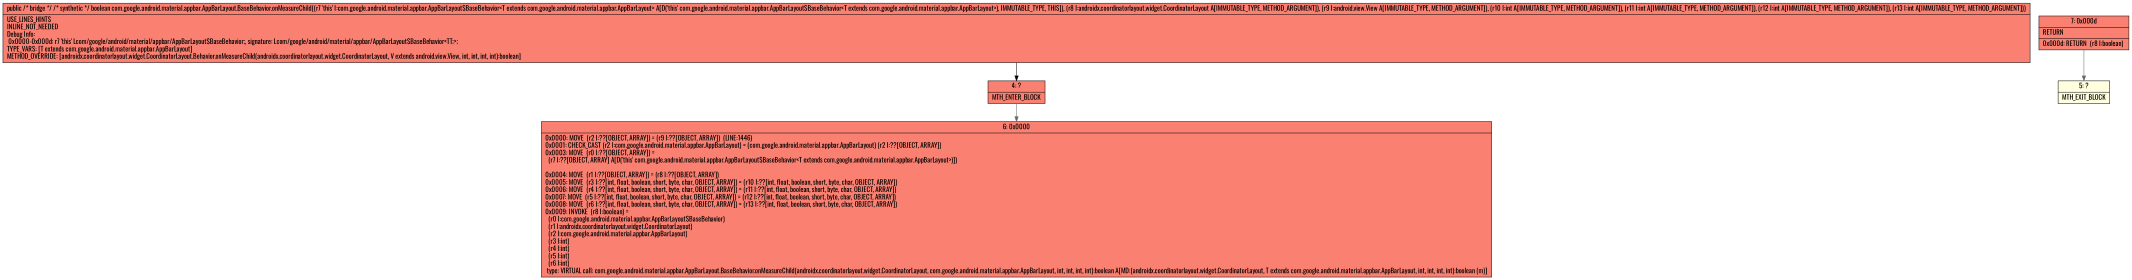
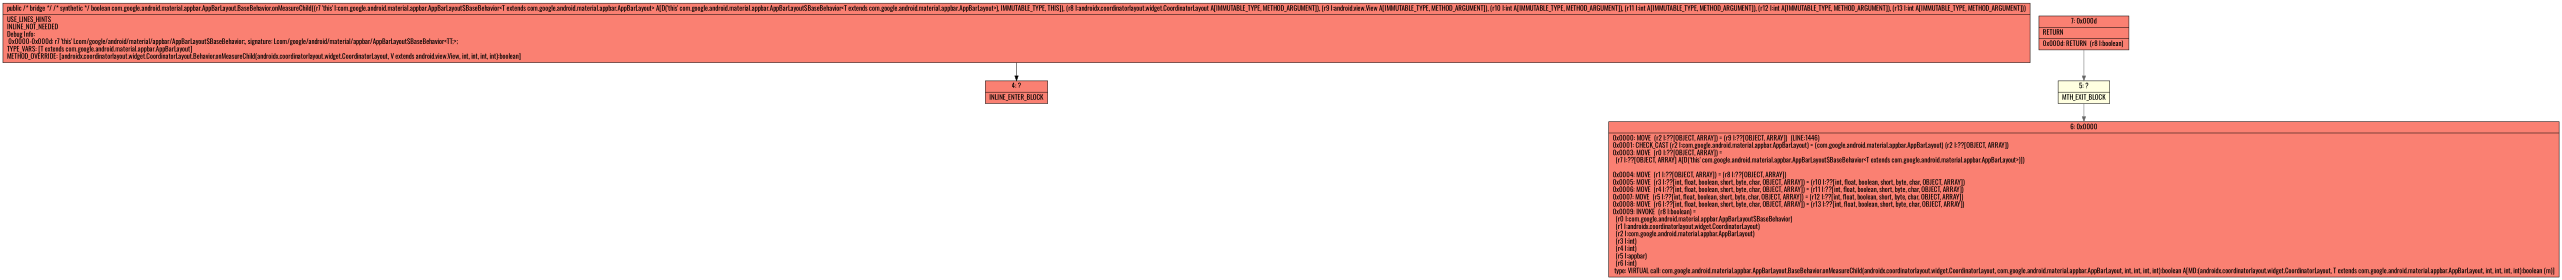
(1017, 98) -> (1017, 98)
(1017, 110) -> (2084, 110)
(557, 256) -> (1630, 256)
